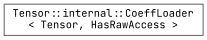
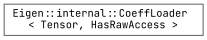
(104, 20) -> (104, 20)
